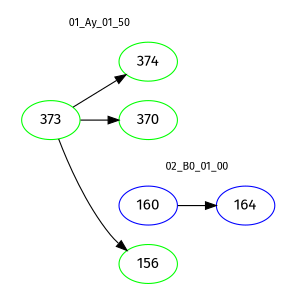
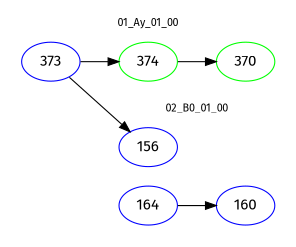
(100, 23) -> (148, 23)
(51, 120) -> (51, 62)
(94, 120) -> (192, 62)
(192, 206) -> (192, 206)
(148, 264) -> (148, 147)
